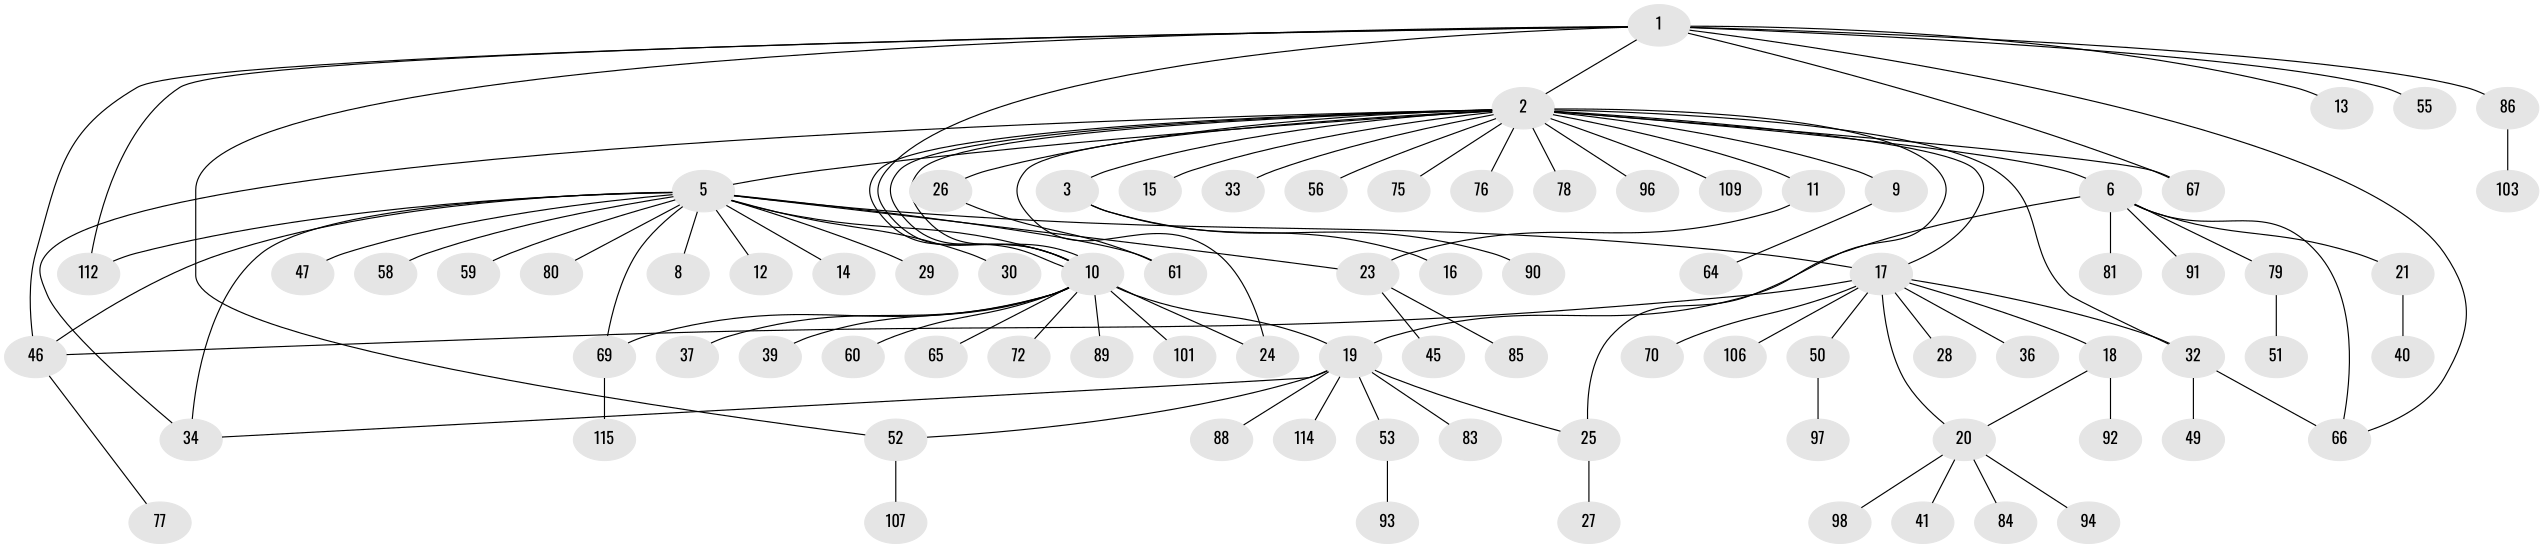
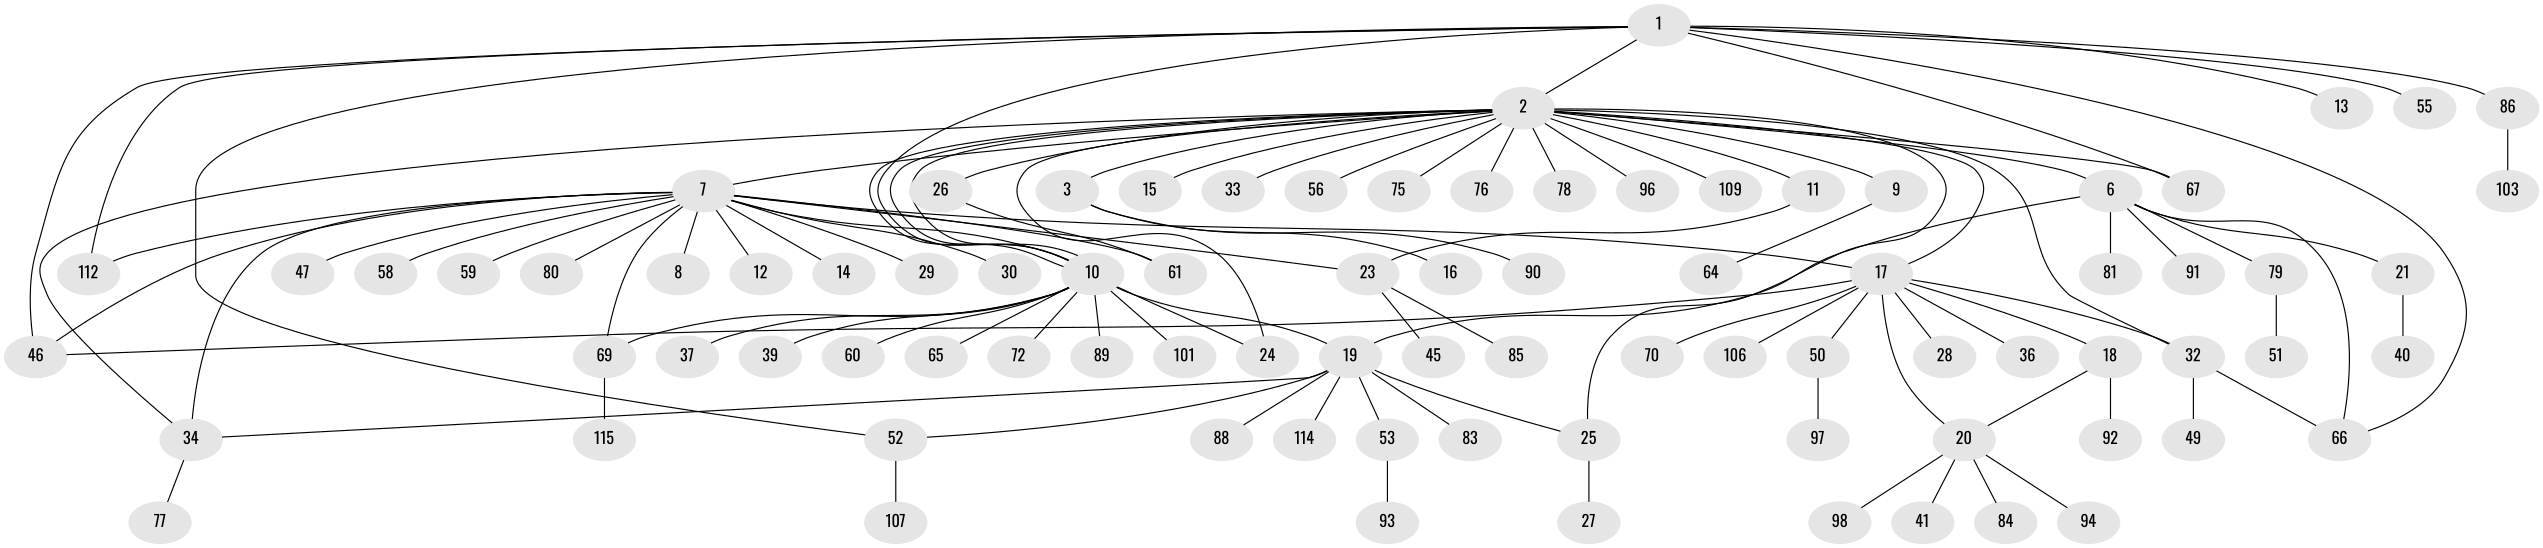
(703, 191) -> (703, 191)
(98, 440) -> (176, 481)
